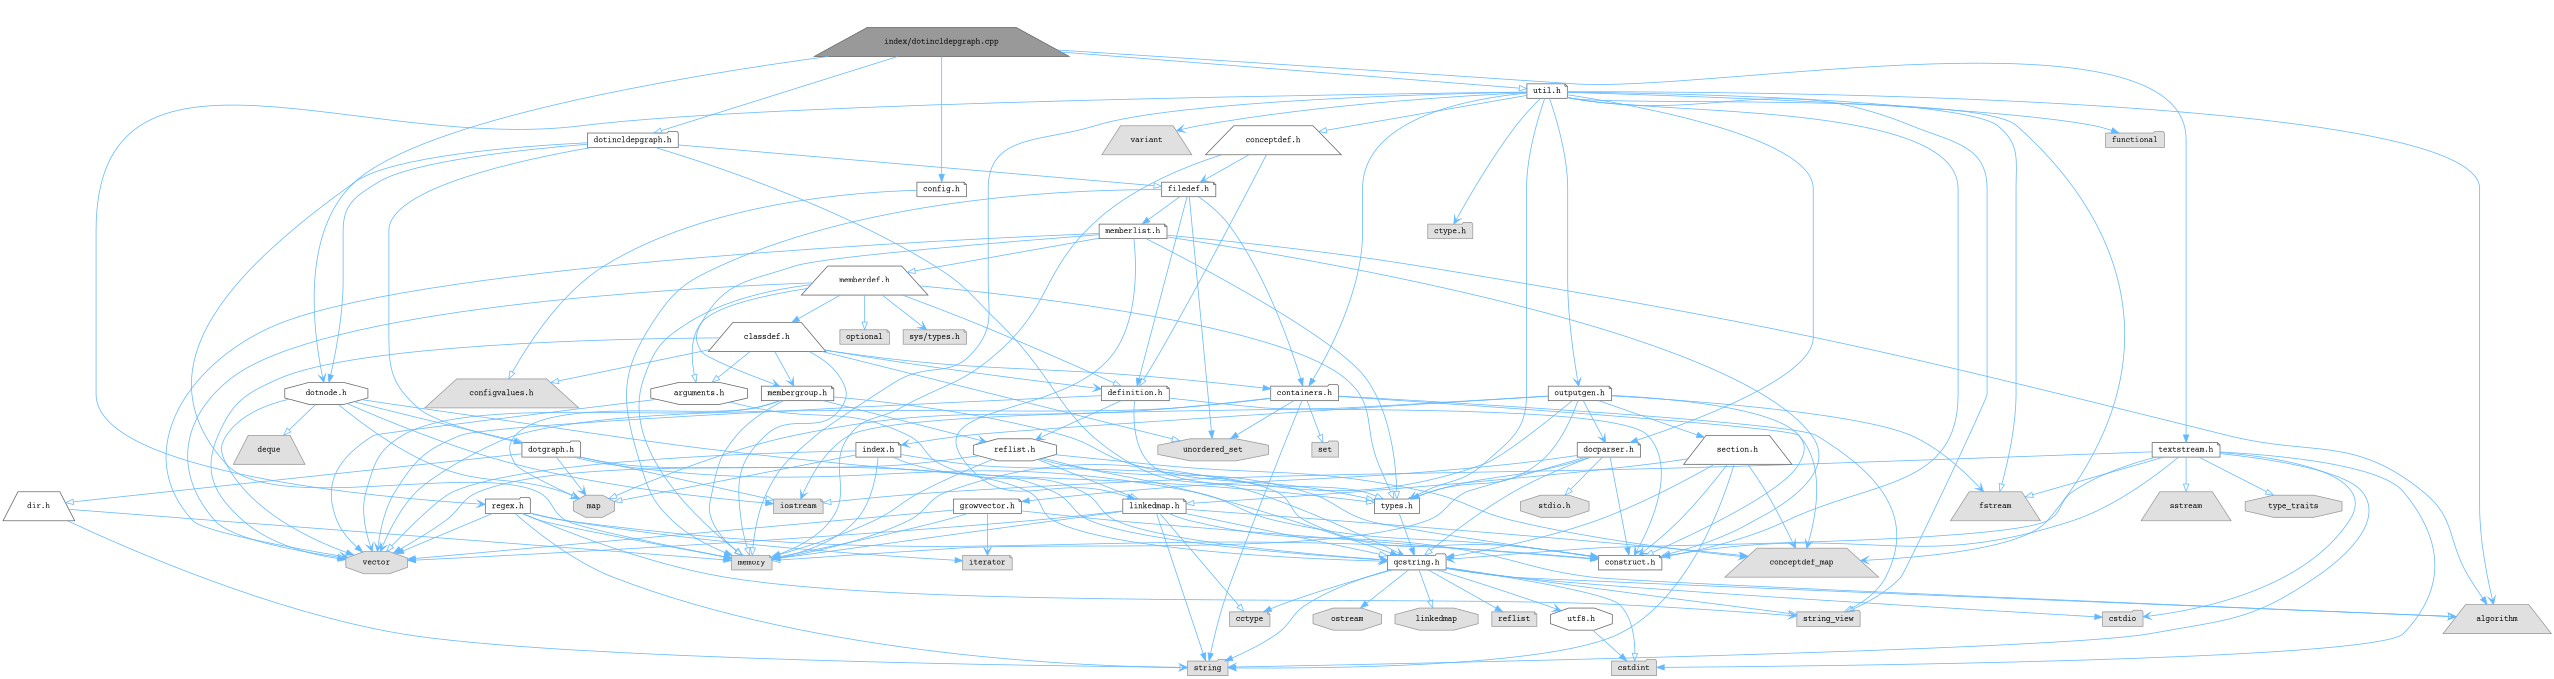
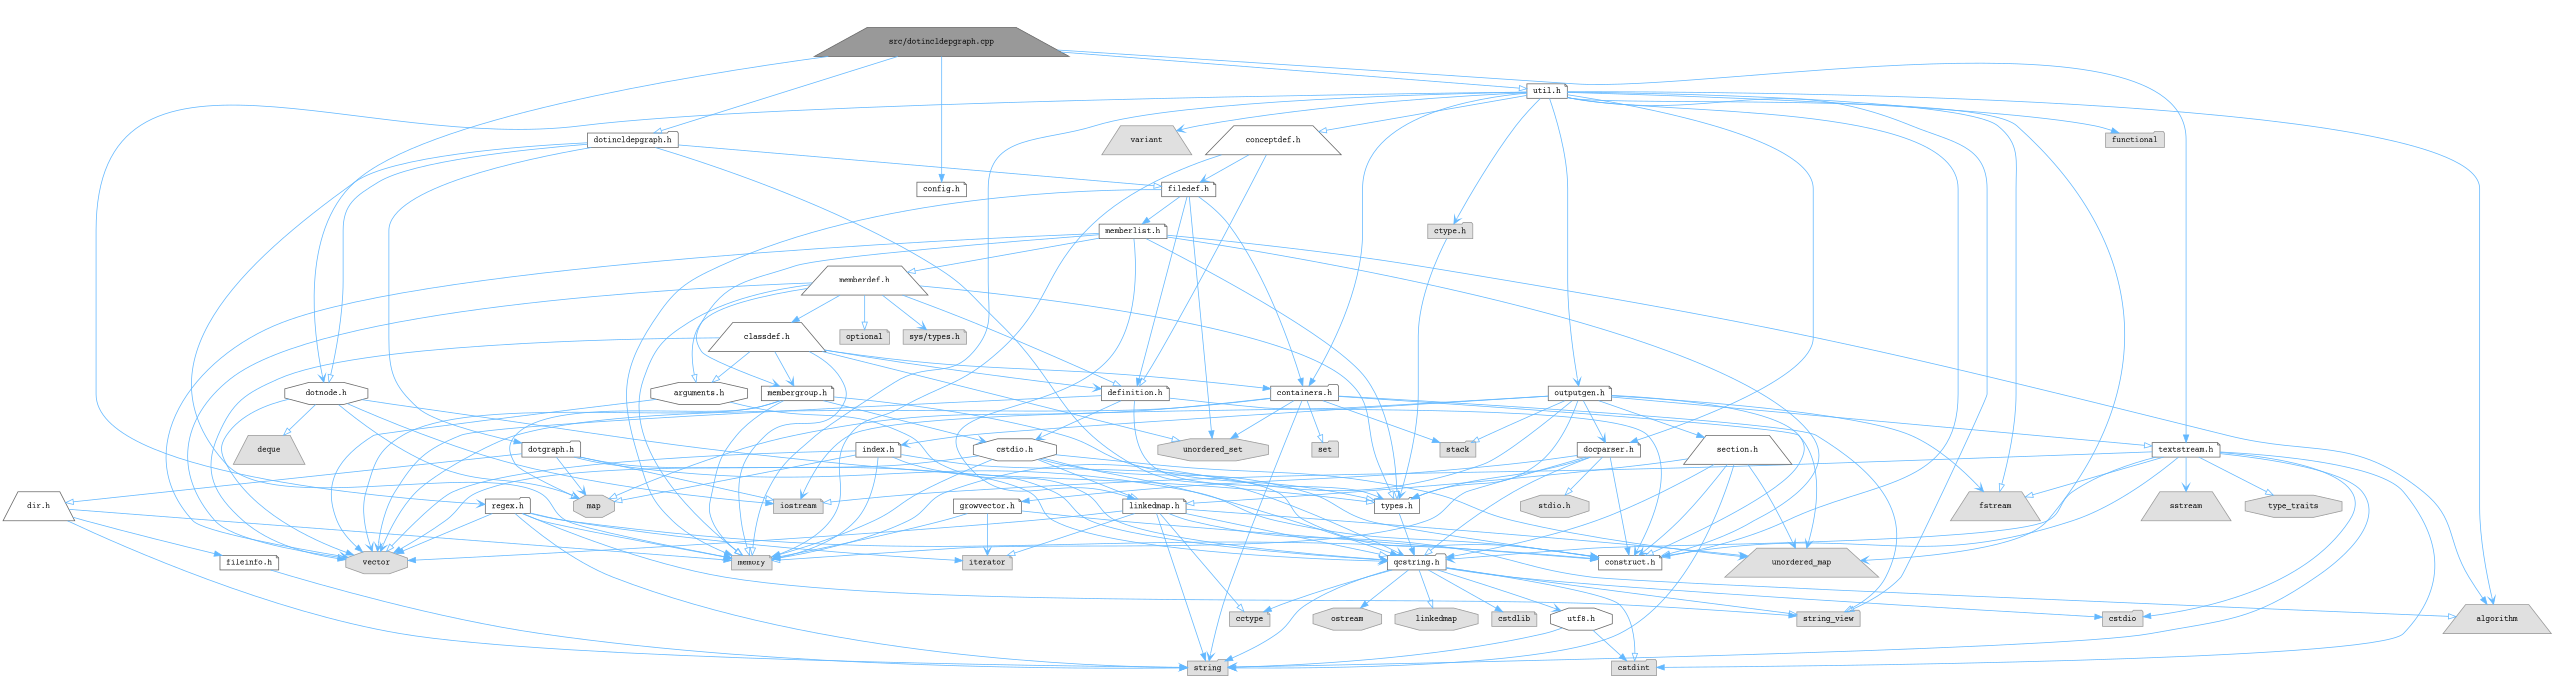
(942, 42) -> (942, 42)
(380, 181) -> (380, 181)
(1527, 326) -> (1418, 363)
(502, 393) -> none
(427, 420) -> none
none -> (1891, 422)
(1015, 450) -> (1015, 450)
none -> (1458, 450)
(2186, 471) -> (2186, 471)
(1228, 484) -> (1228, 484)
(1255, 519) -> (1255, 519)
(725, 531) -> none
(951, 535) -> (1072, 534)
(2332, 542) -> (2332, 542)
none -> (249, 563)
(1802, 563) -> (1802, 563)
(1947, 596) -> none
(1150, 599) -> (1150, 599)
(1514, 619) -> (1514, 619)
none -> (1400, 656)
